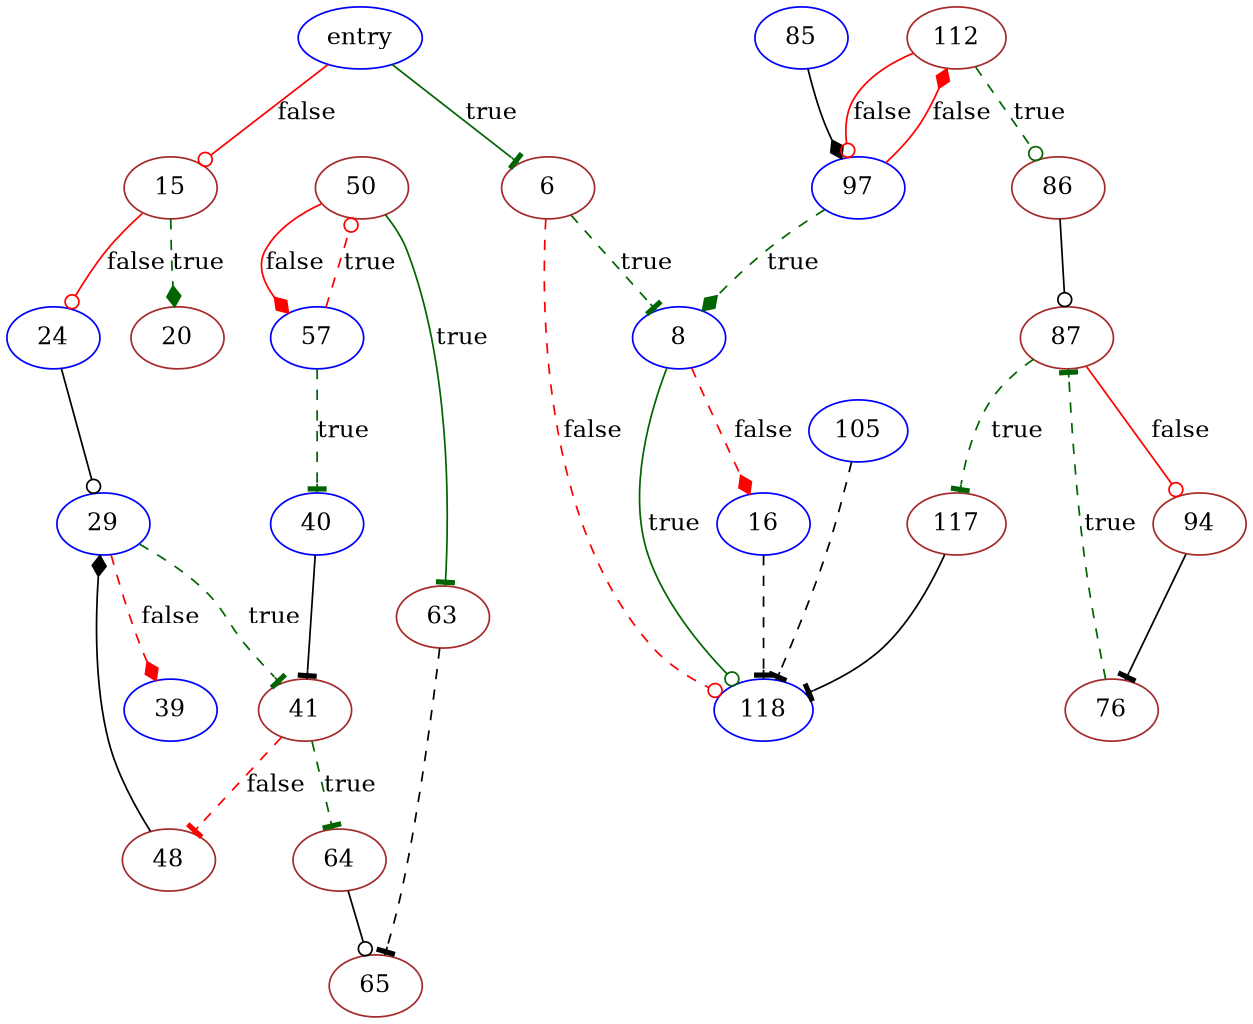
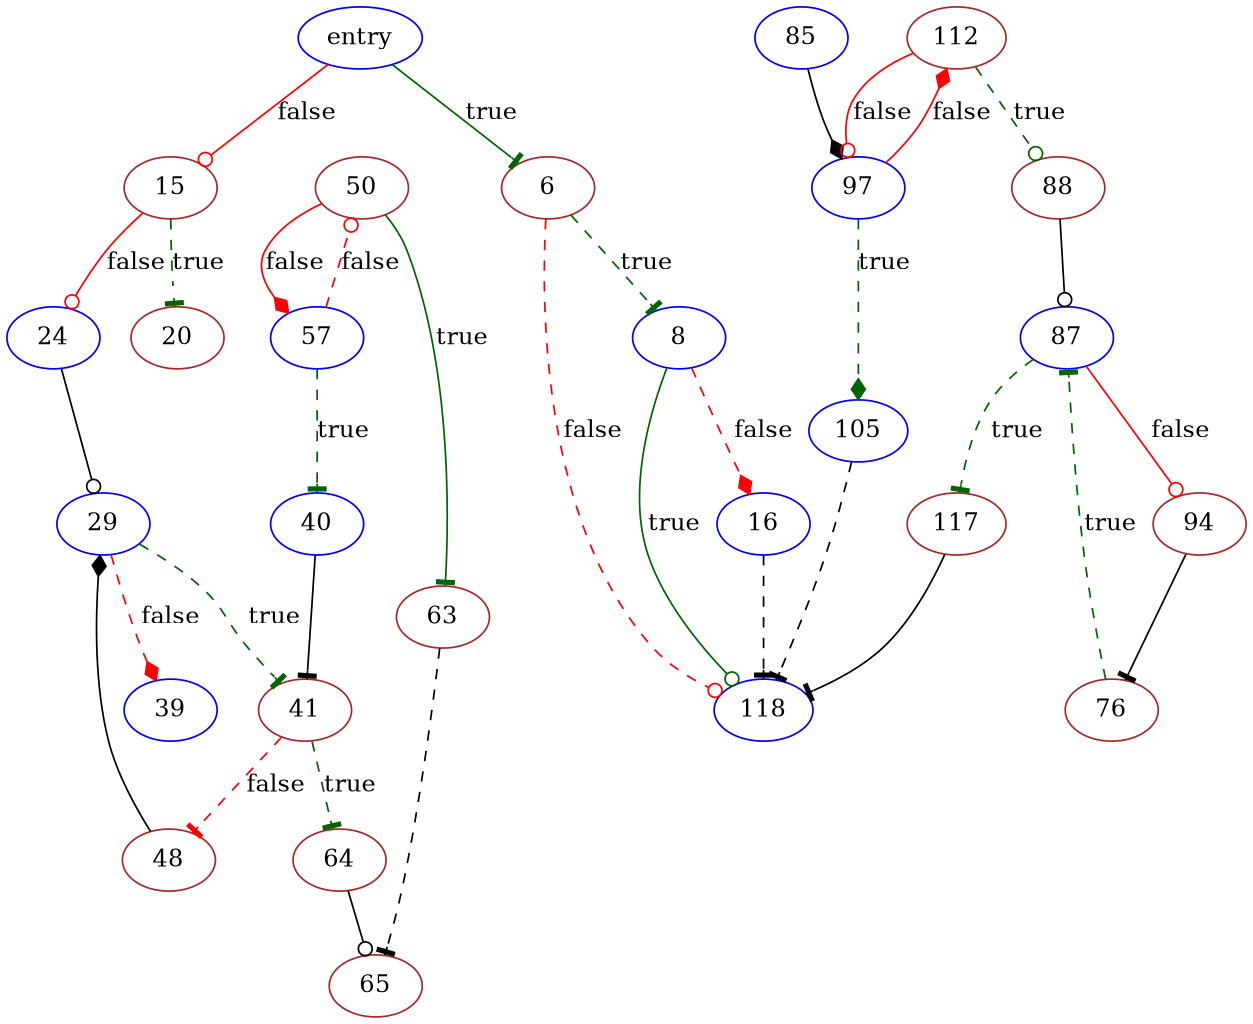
(1058, 188) -> (1058, 188)
(768, 249) -> (858, 299)
(171, 253) -> (171, 253)
(371, 263) -> (371, 263)
(1067, 338) -> (1067, 338)
